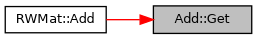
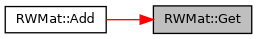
(203, 20) -> (203, 20)
